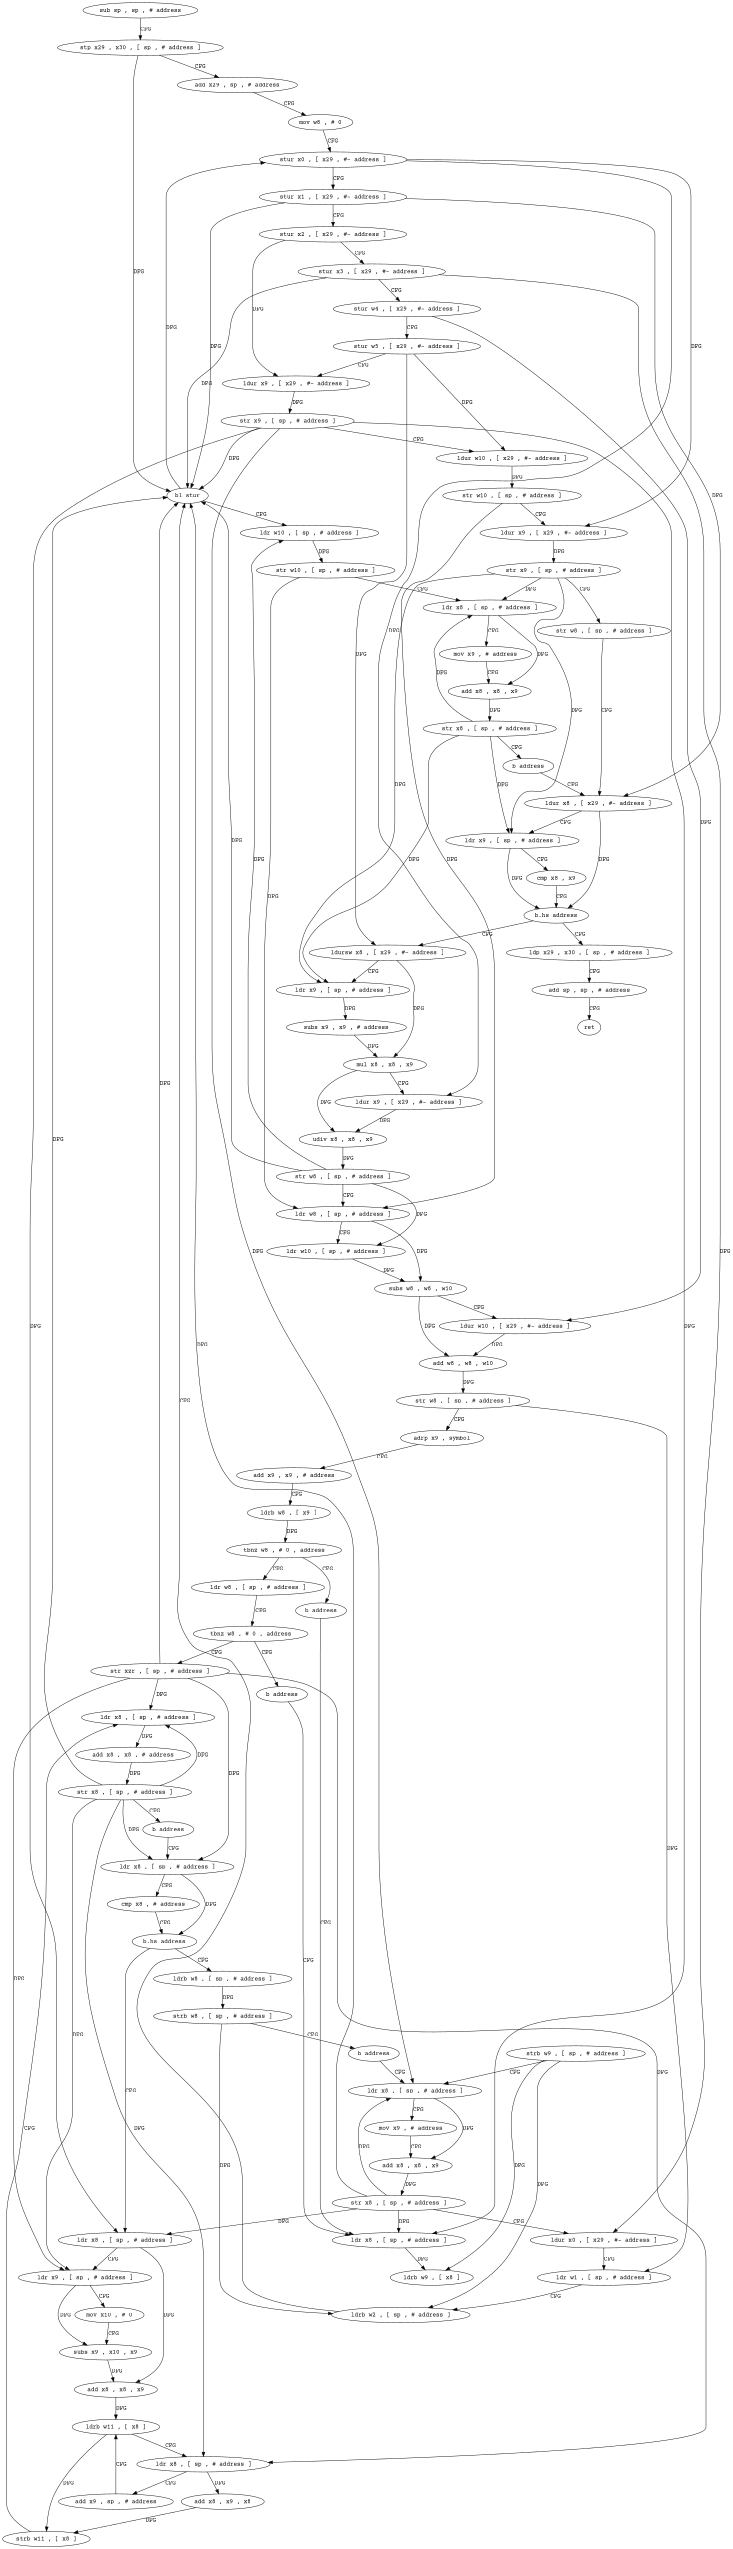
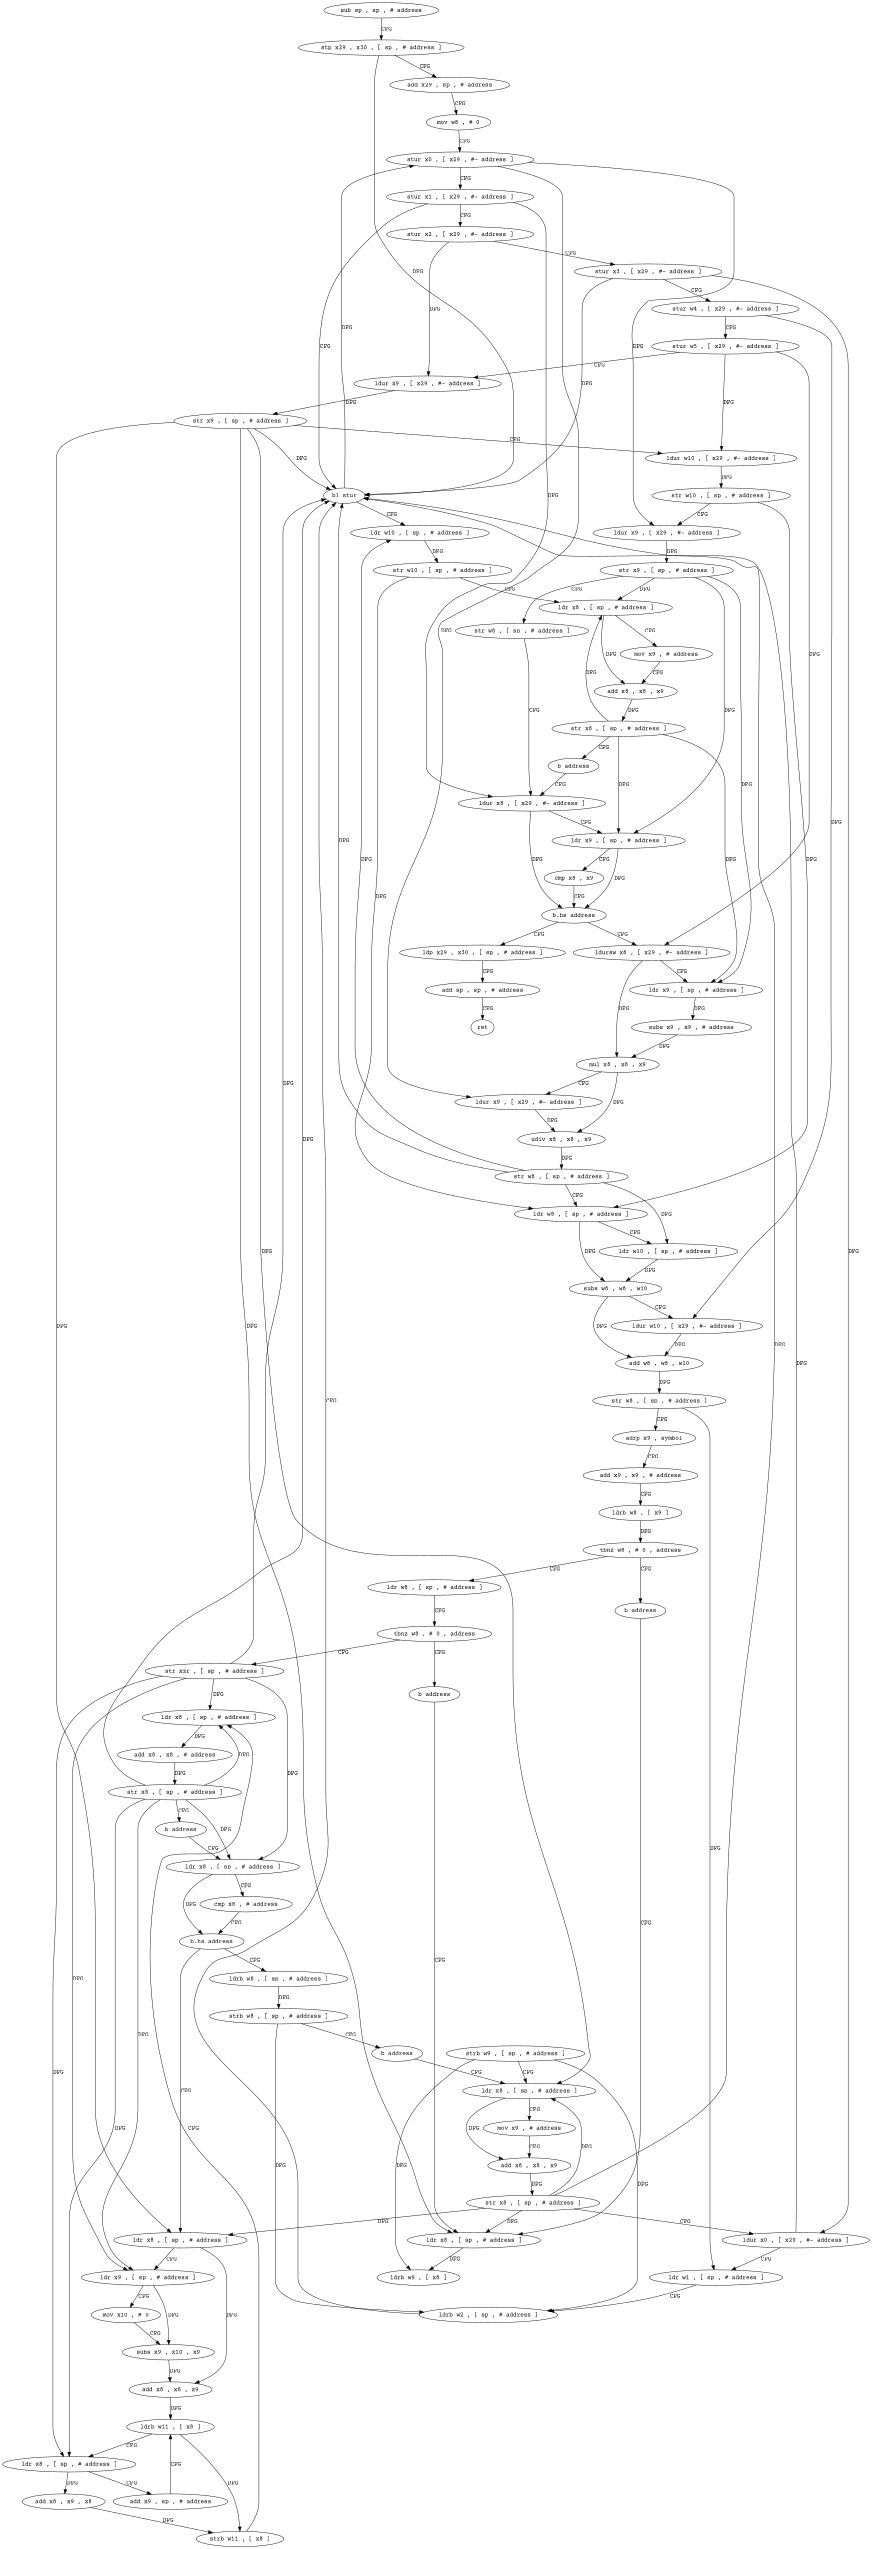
(216, 346) -> (325, 346)
none -> (796, 1251)
